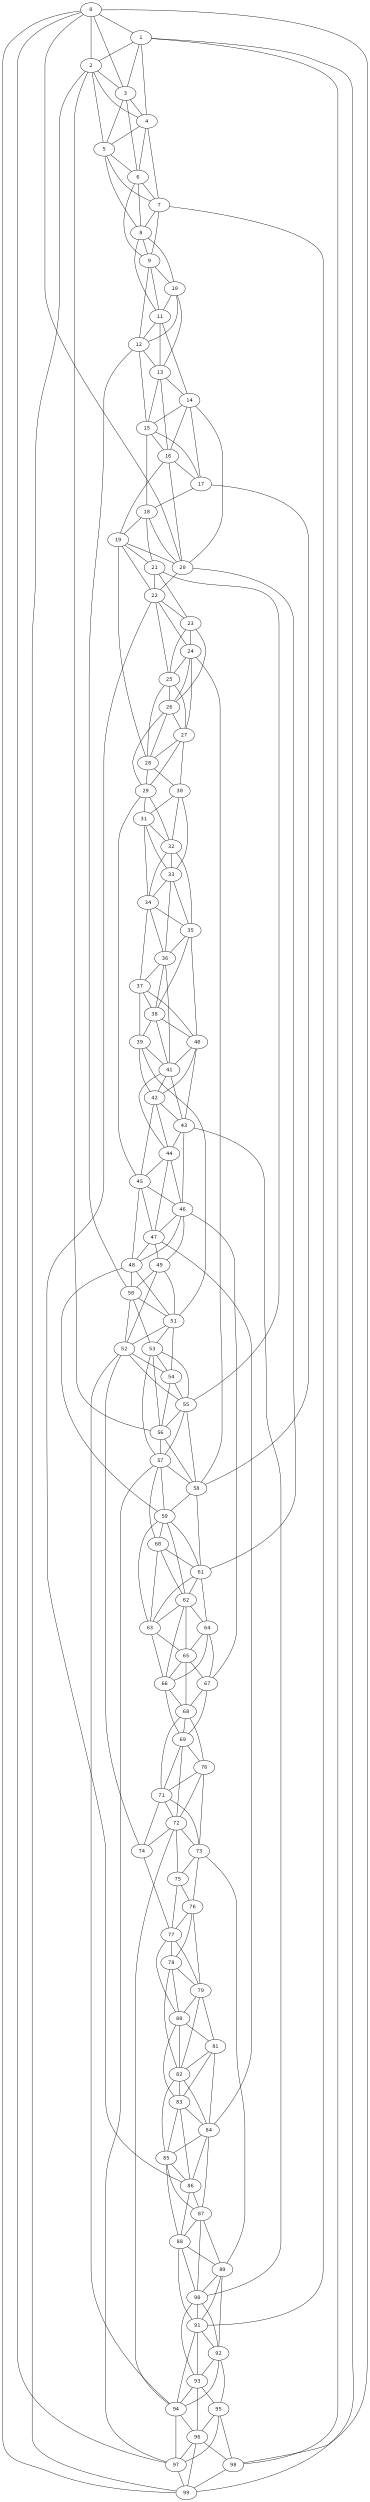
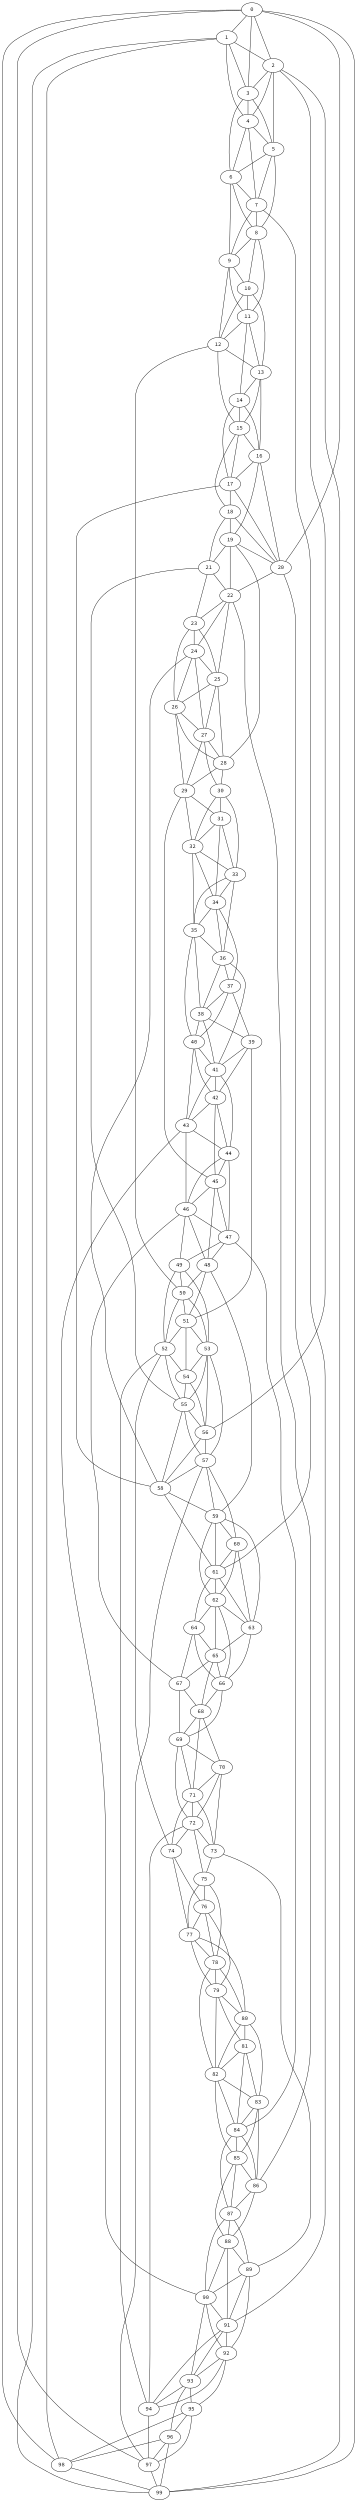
(222, 482) -> (257, 525)
(174, 1292) -> (205, 1304)
(196, 1879) -> (186, 1880)
none -> (221, 1919)
(187, 2423) -> none
